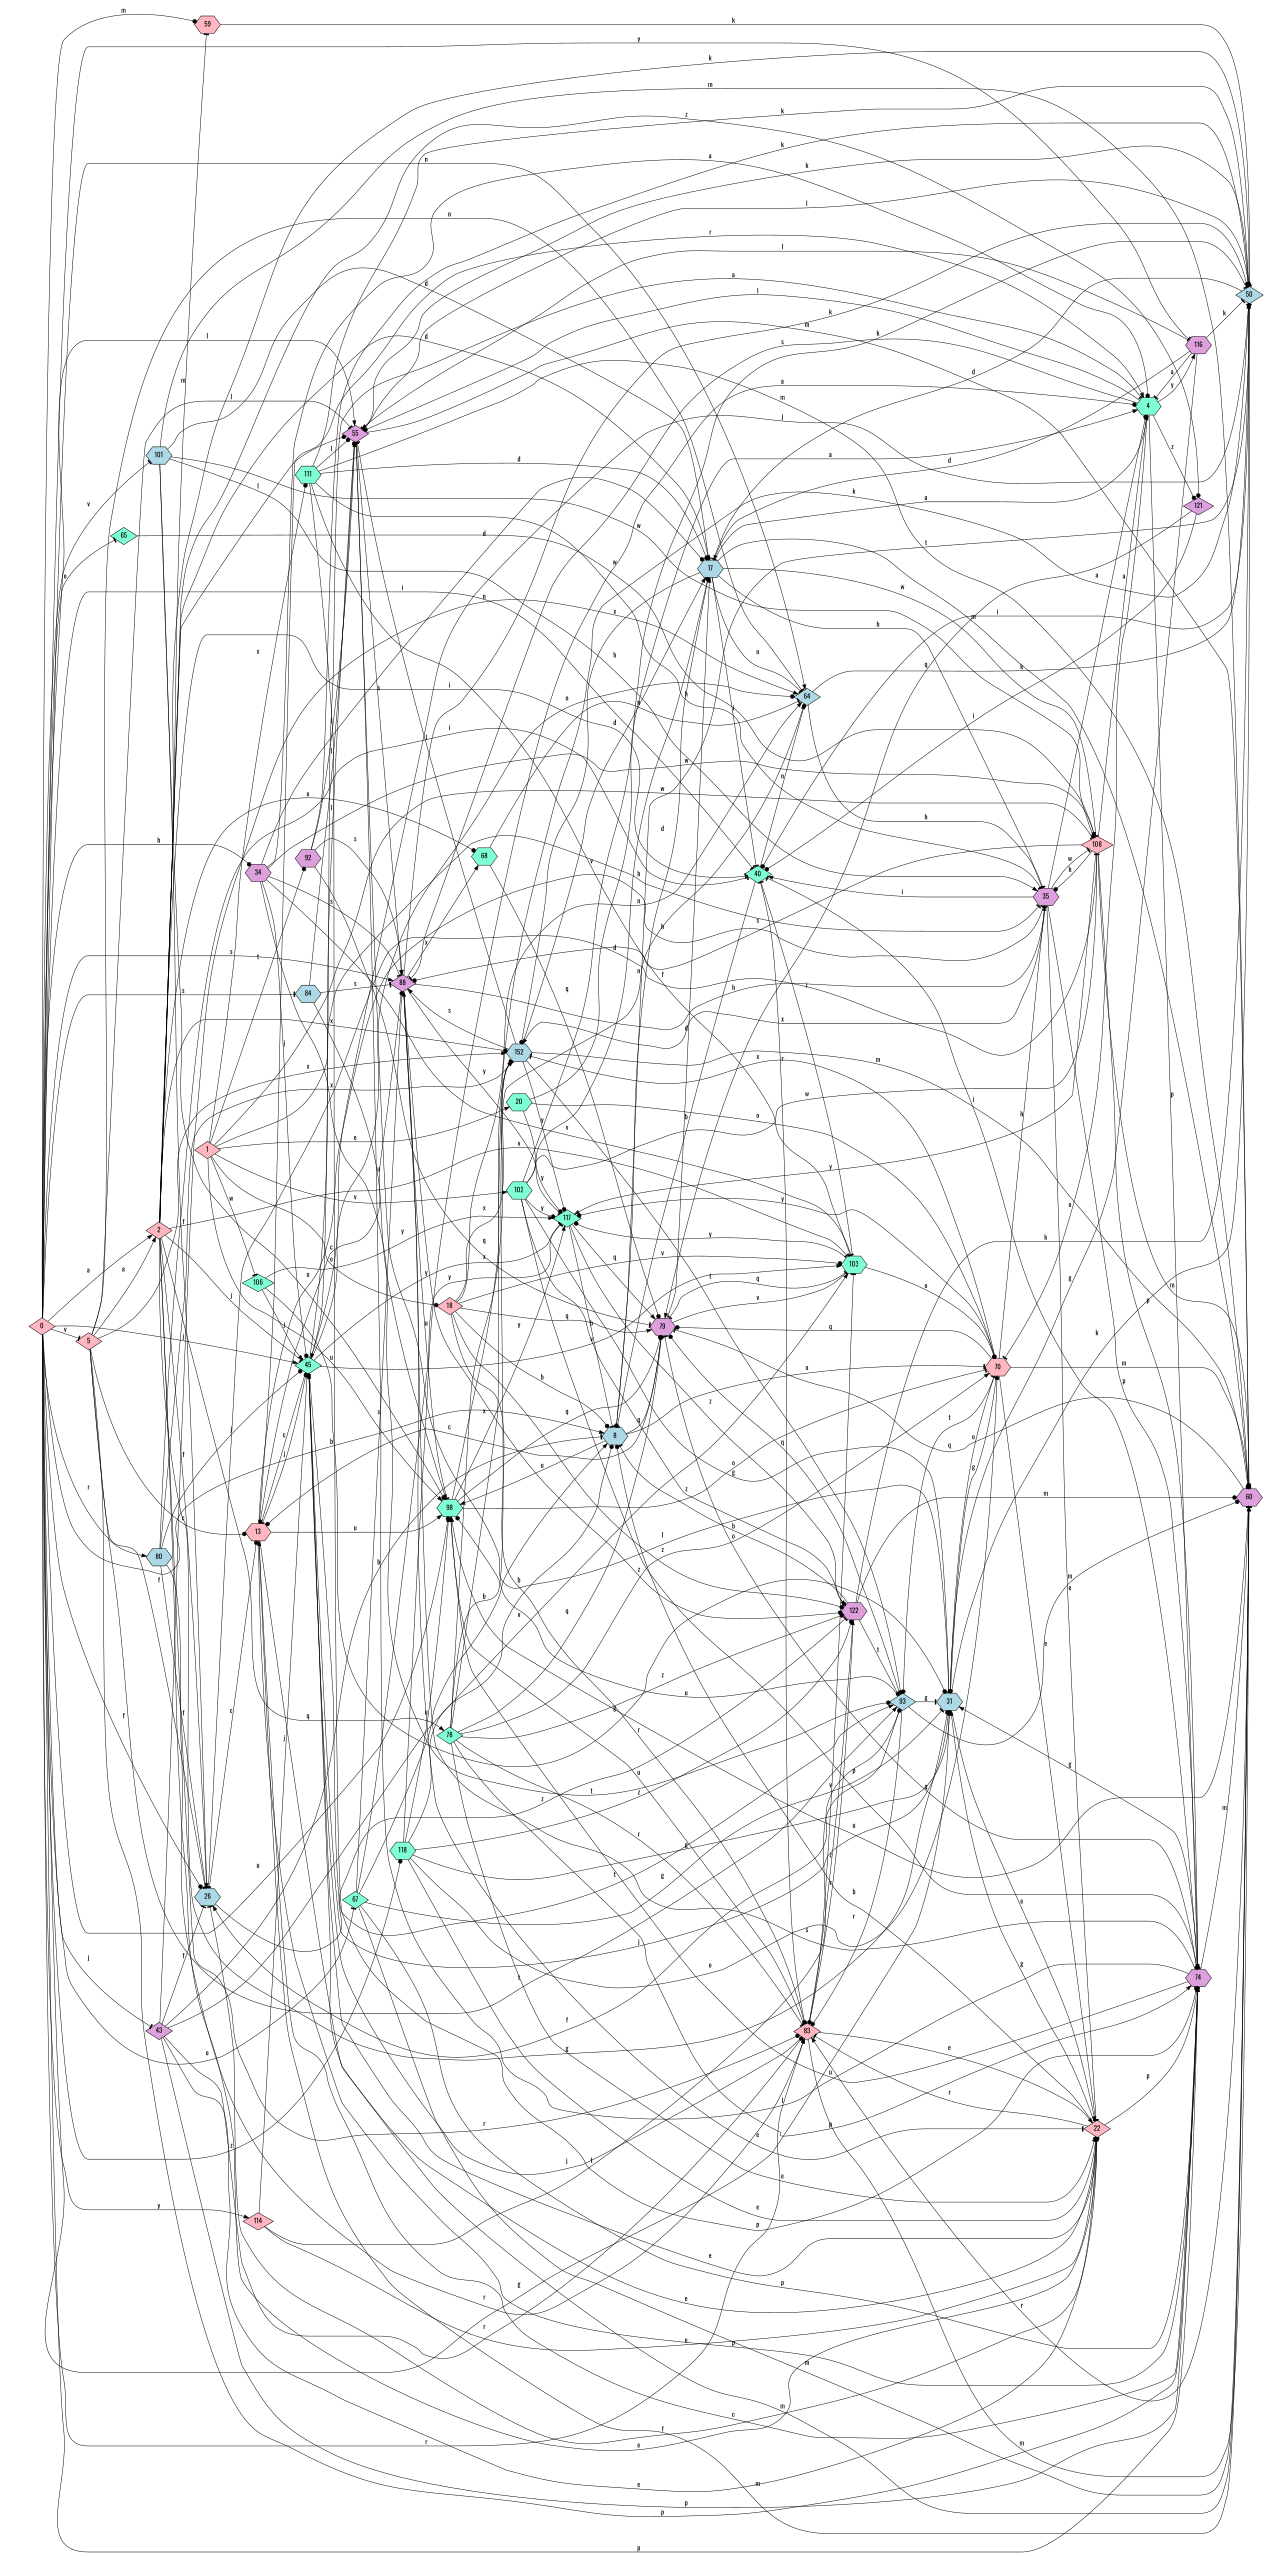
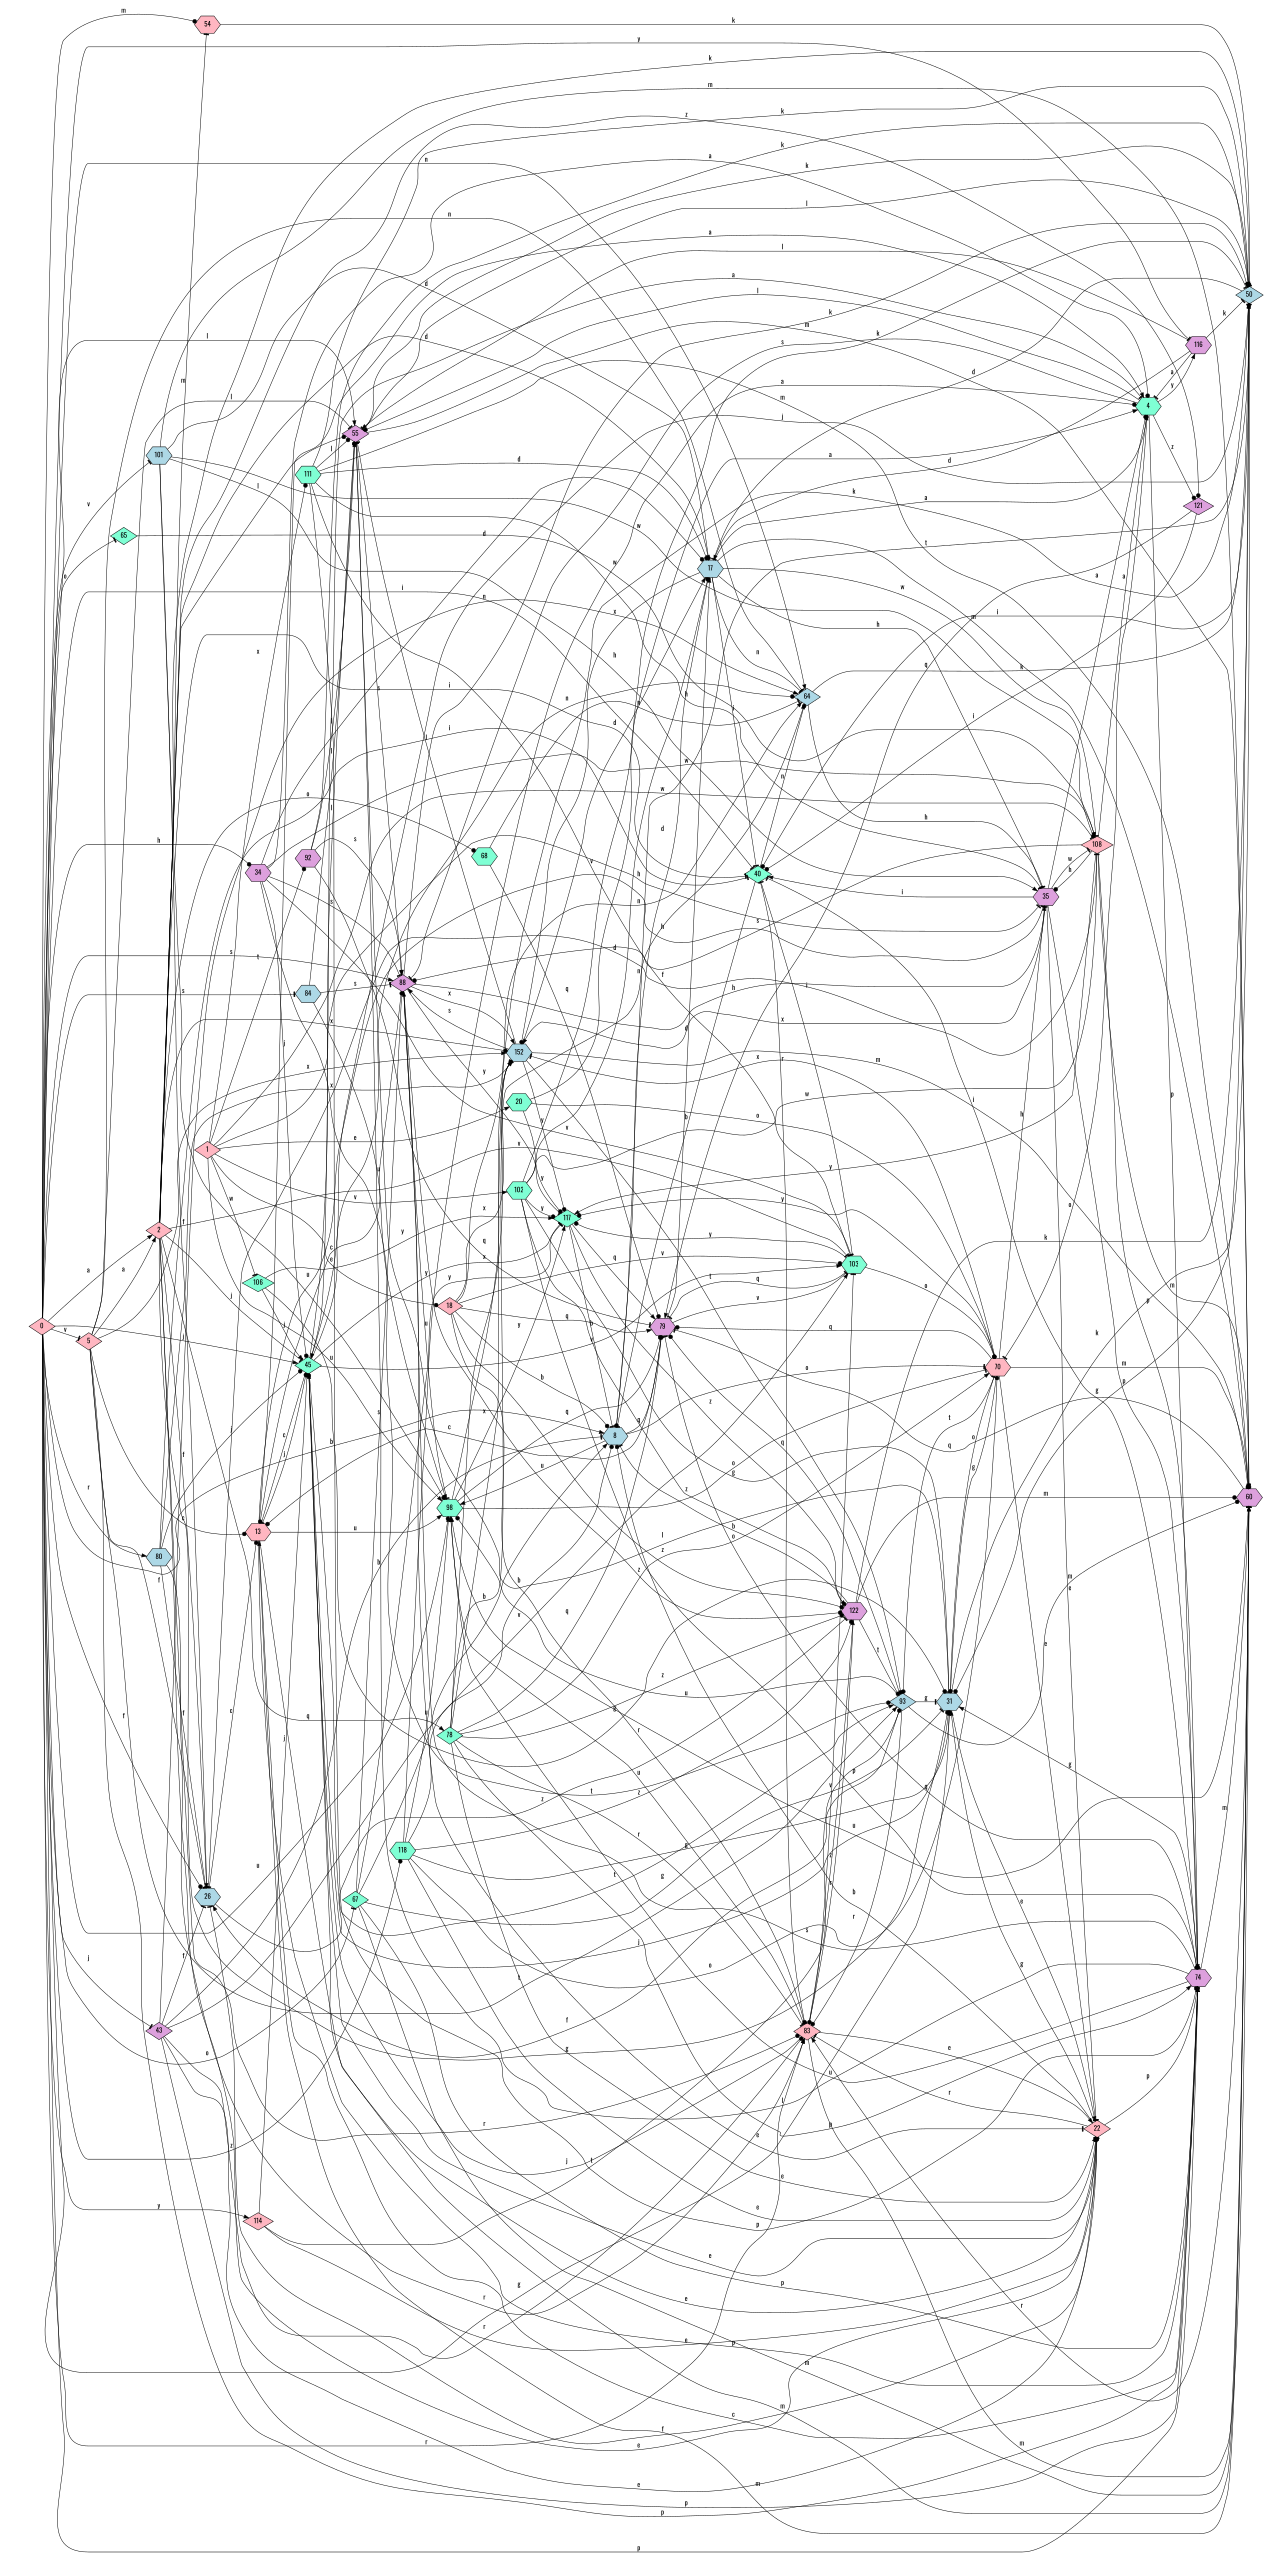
(208, 25) -> (208, 25)
(710, 233) -> (710, 233)
(441, 923) -> (466, 1006)
(1129, 1036) -> (1239, 1042)
